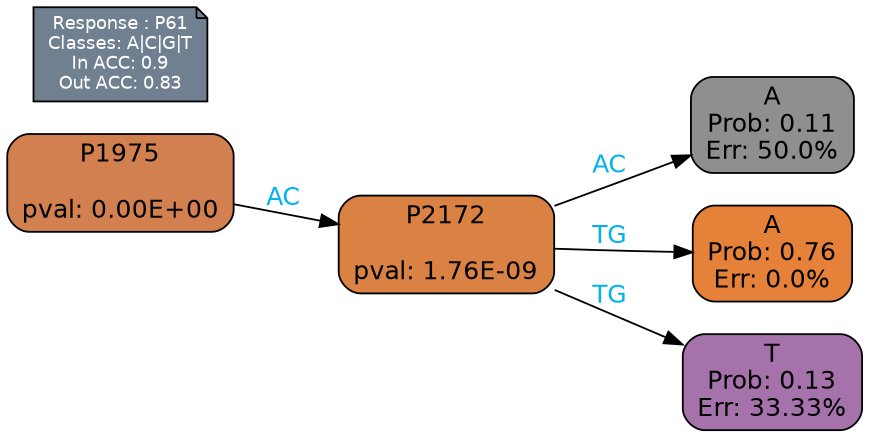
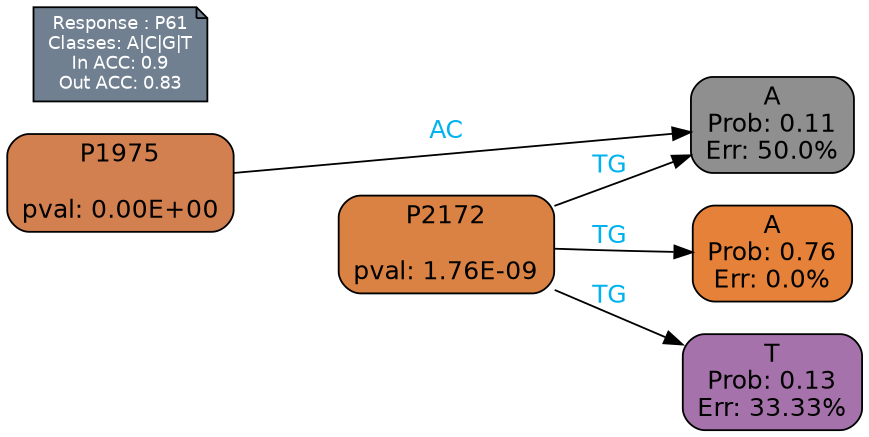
(609, 166) -> (609, 166)
(277, 212) -> (453, 153)
